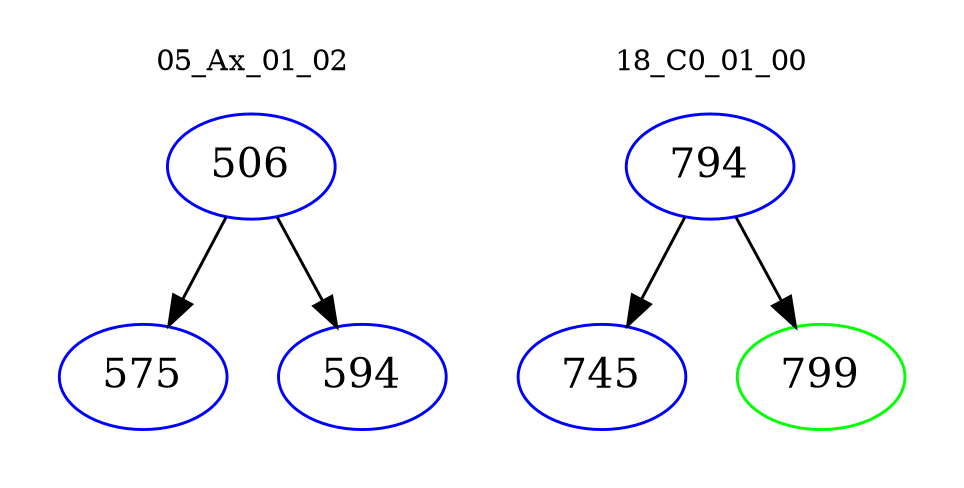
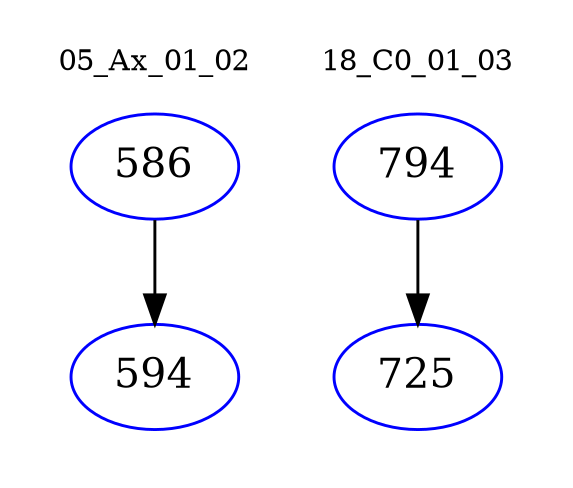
(712, 63) -> (418, 63)
(251, 167) -> (155, 167)
(143, 377) -> none
(602, 377) -> (418, 377)
(821, 377) -> none
